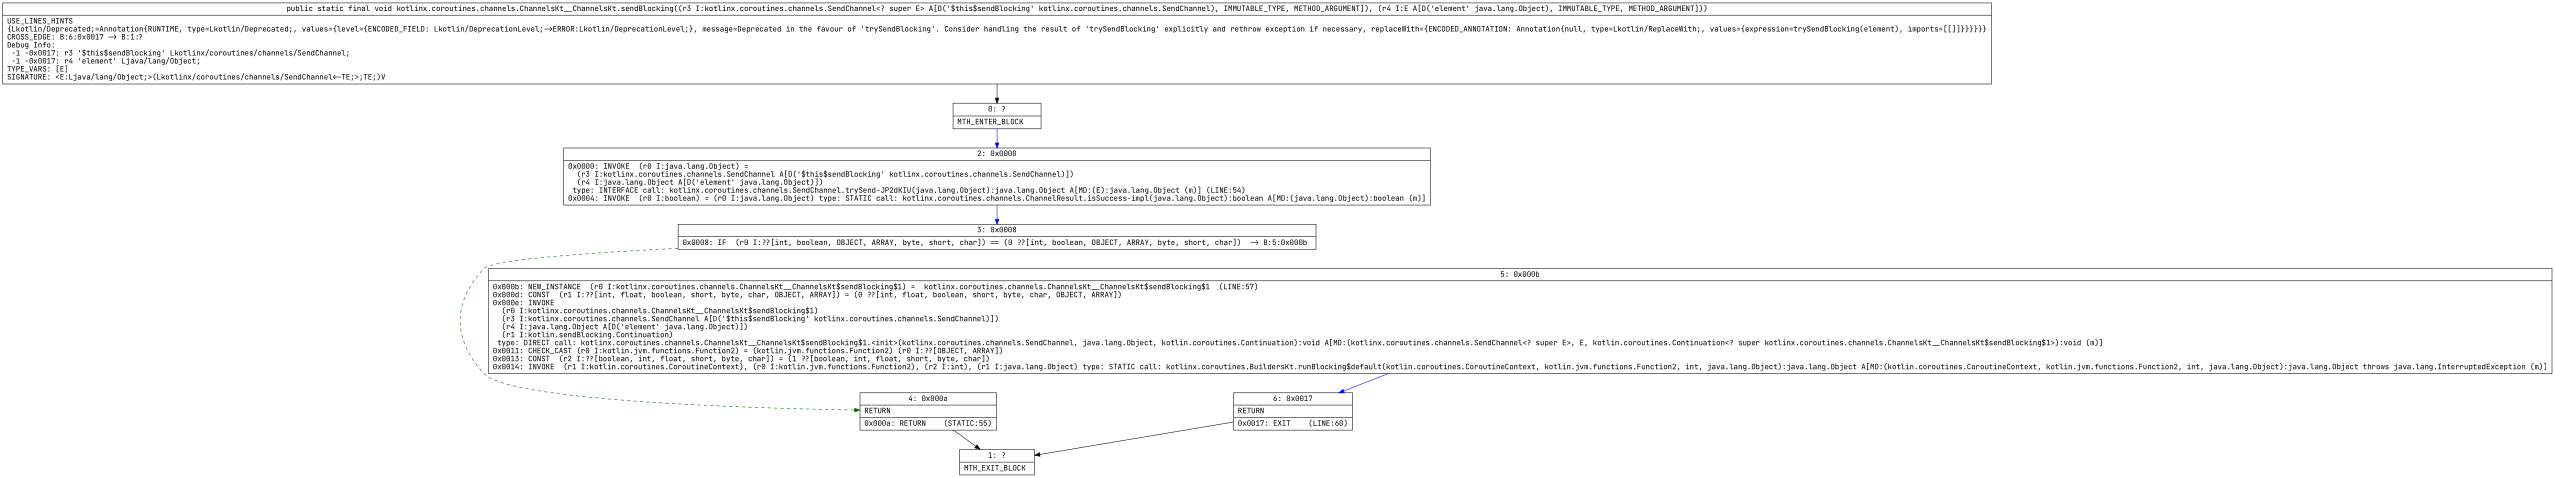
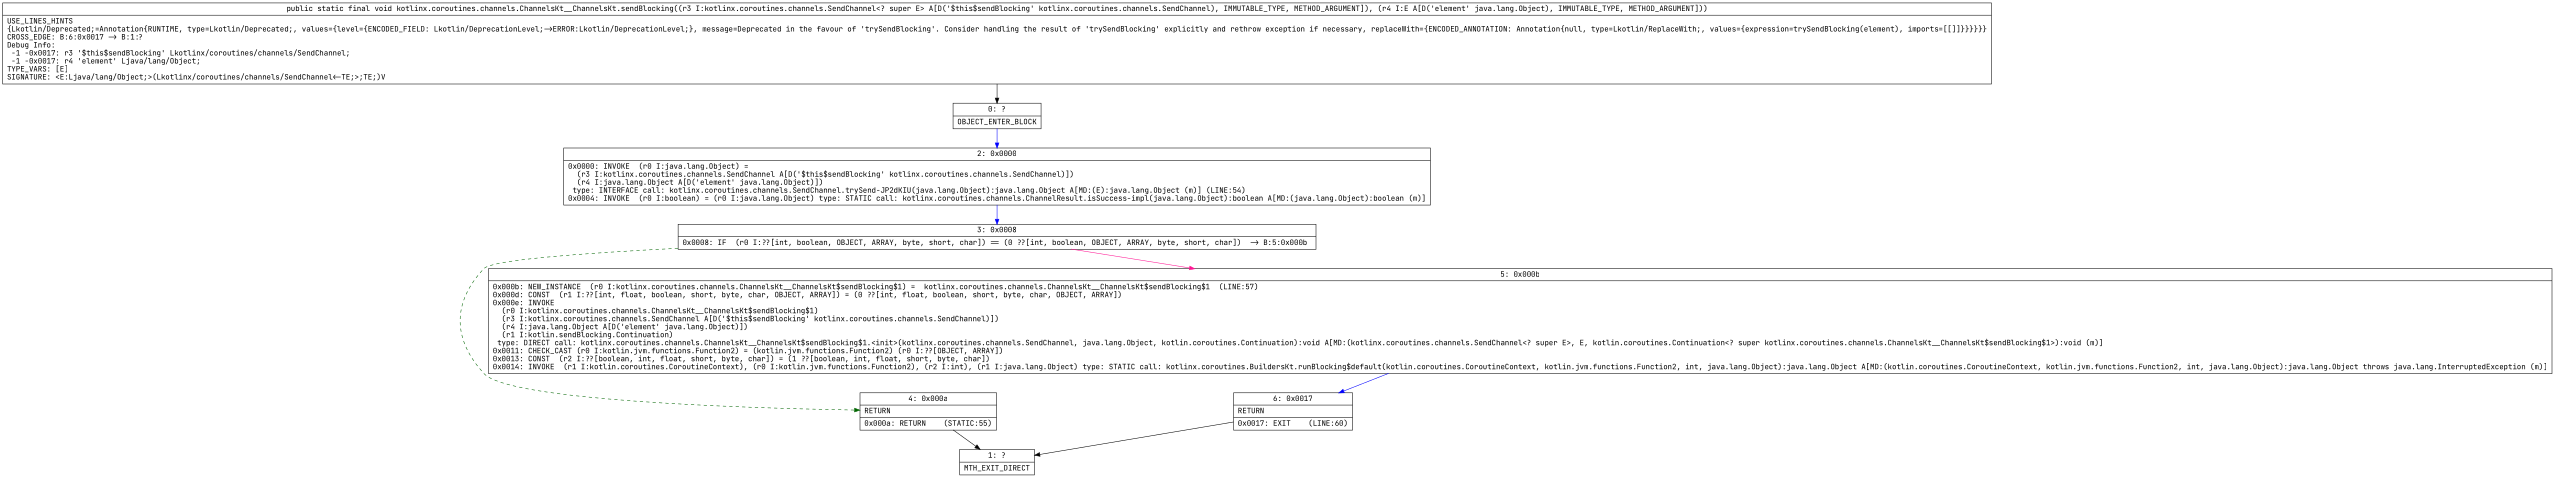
(990, 122) -> (997, 122)
none -> (1130, 259)
(995, 468) -> (997, 468)
